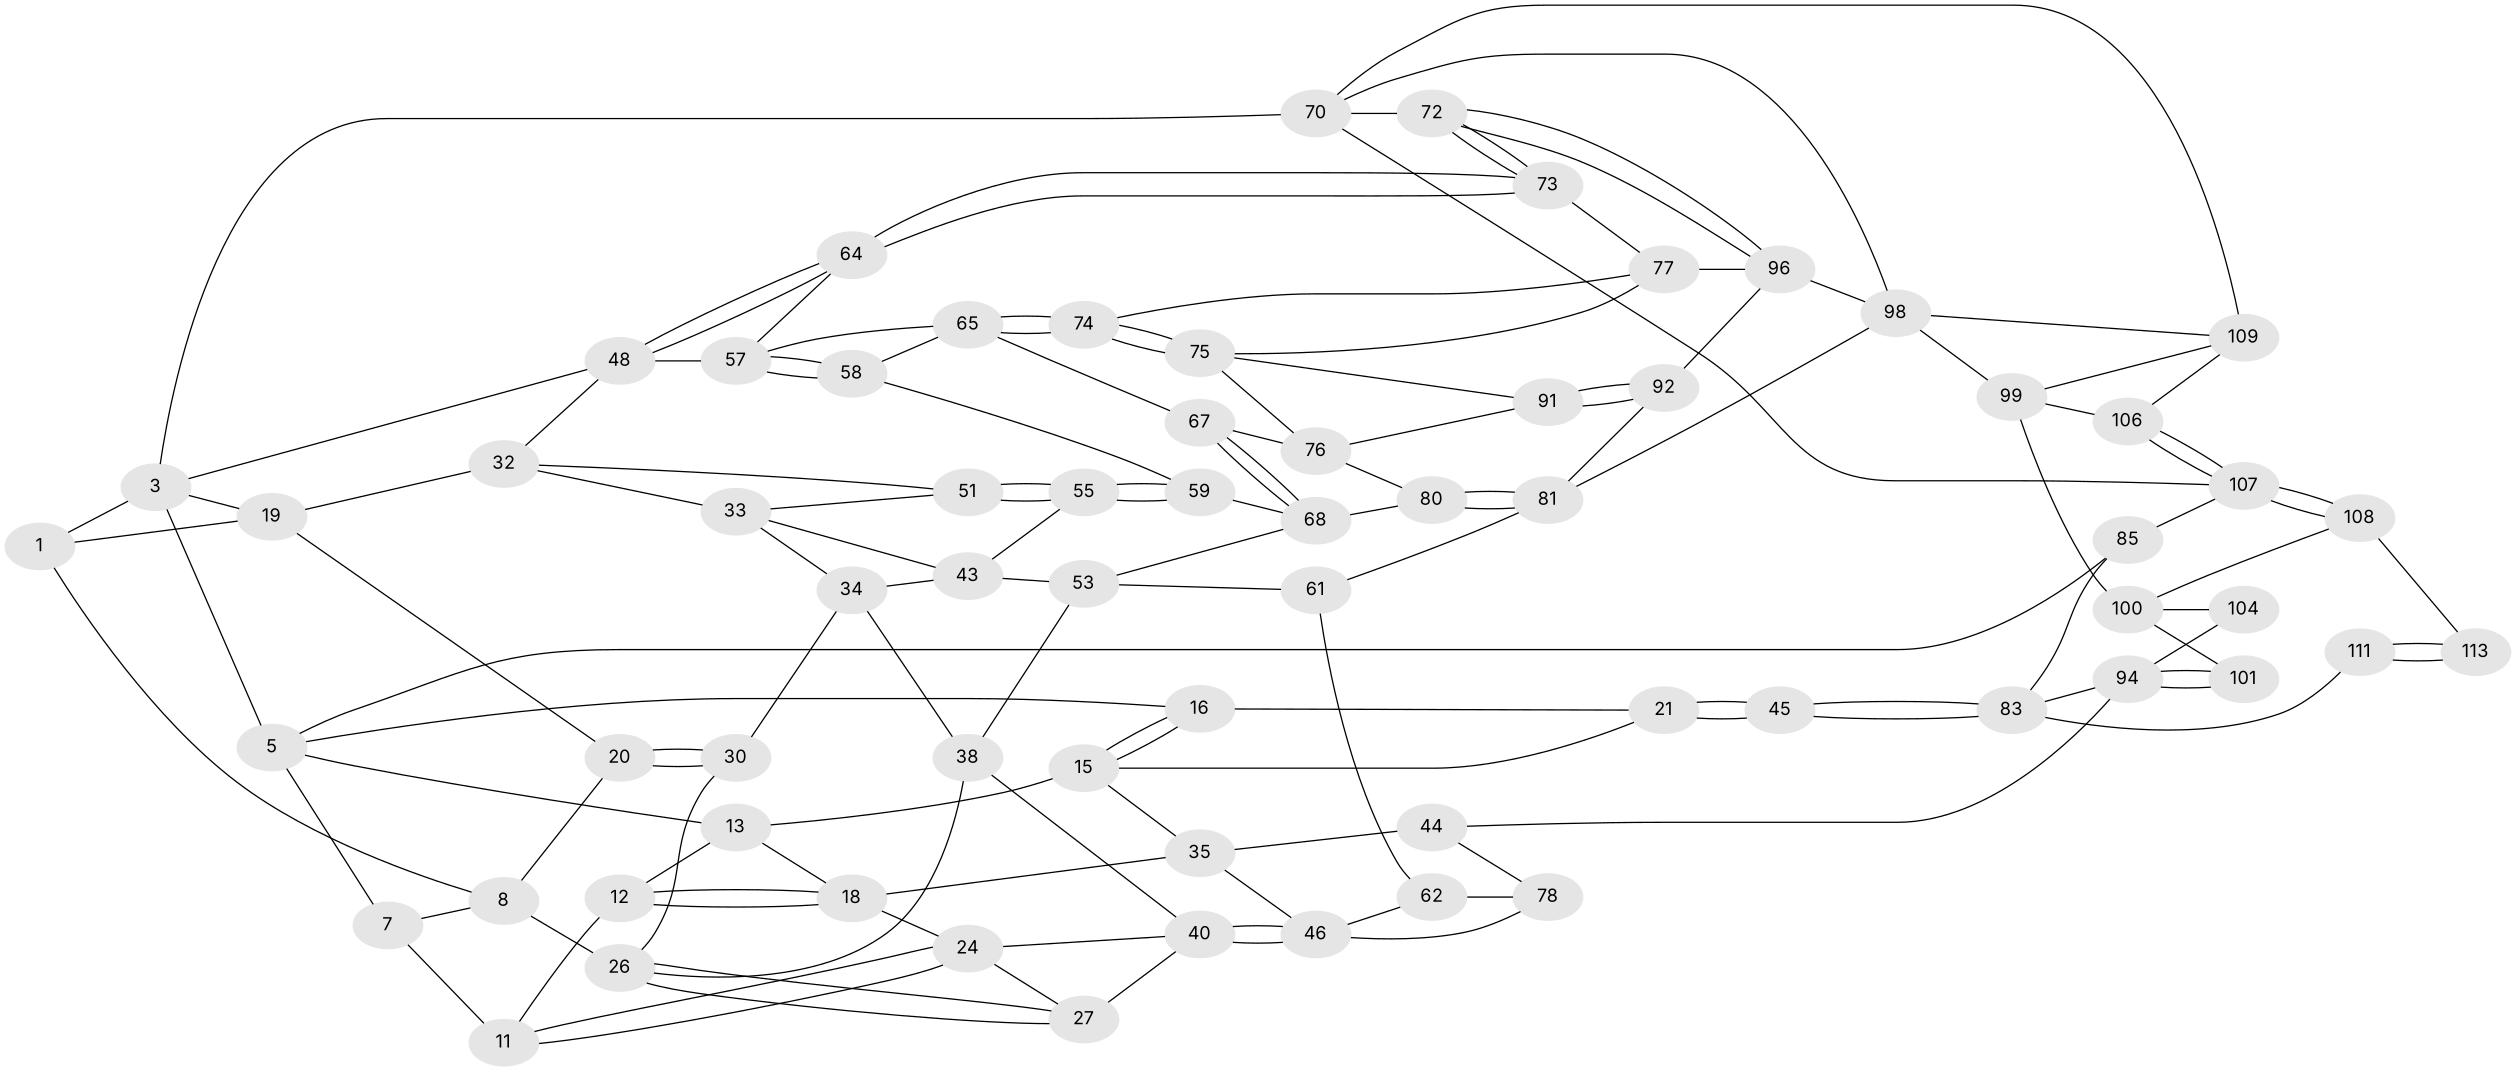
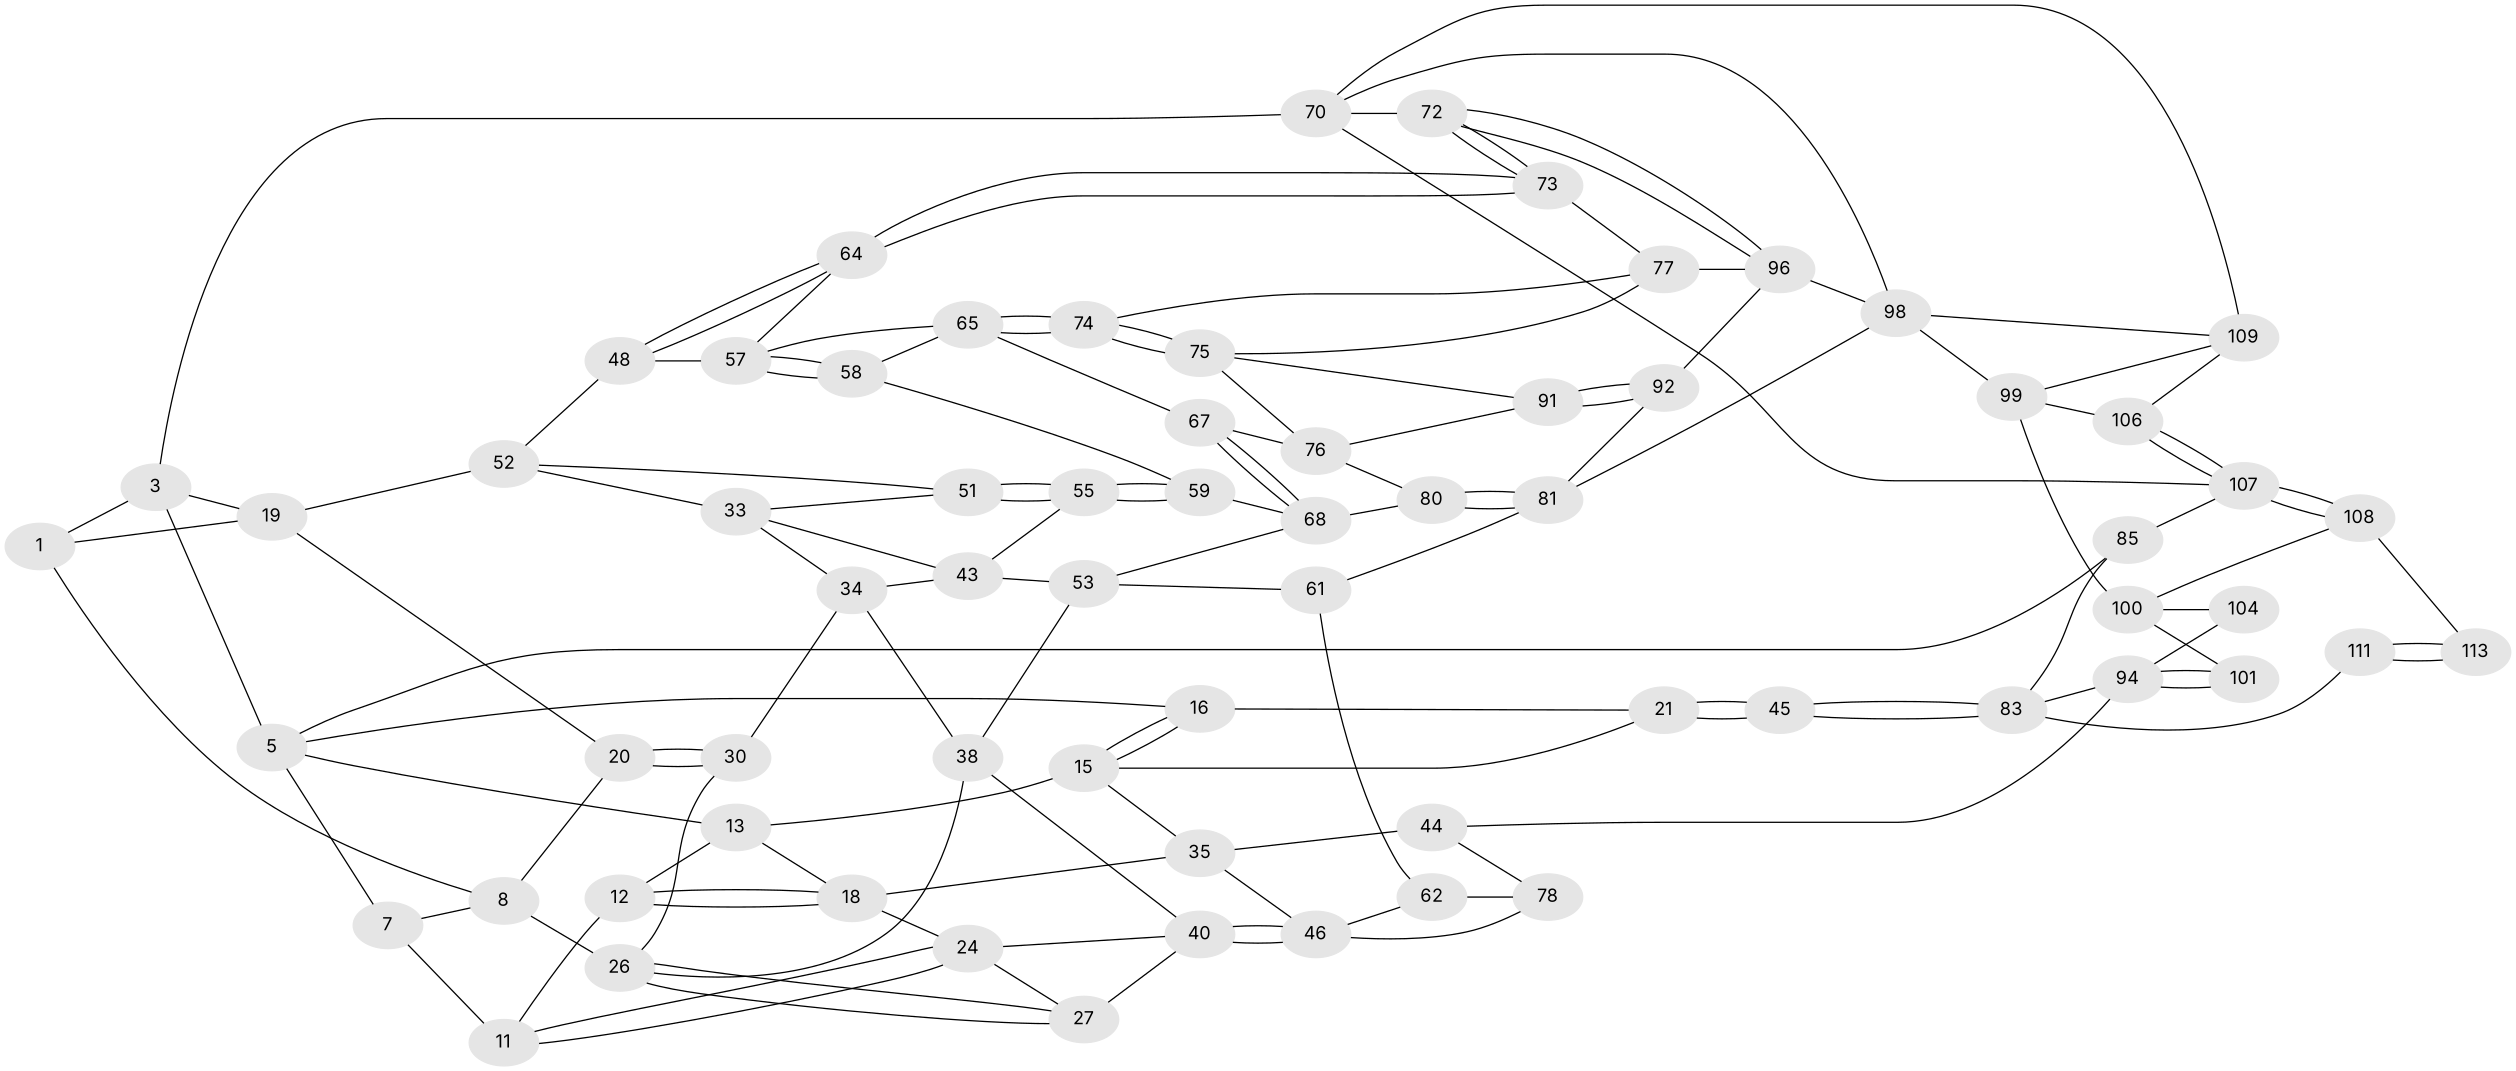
(388, 424) -> none
(504, 464) -> (504, 464)
